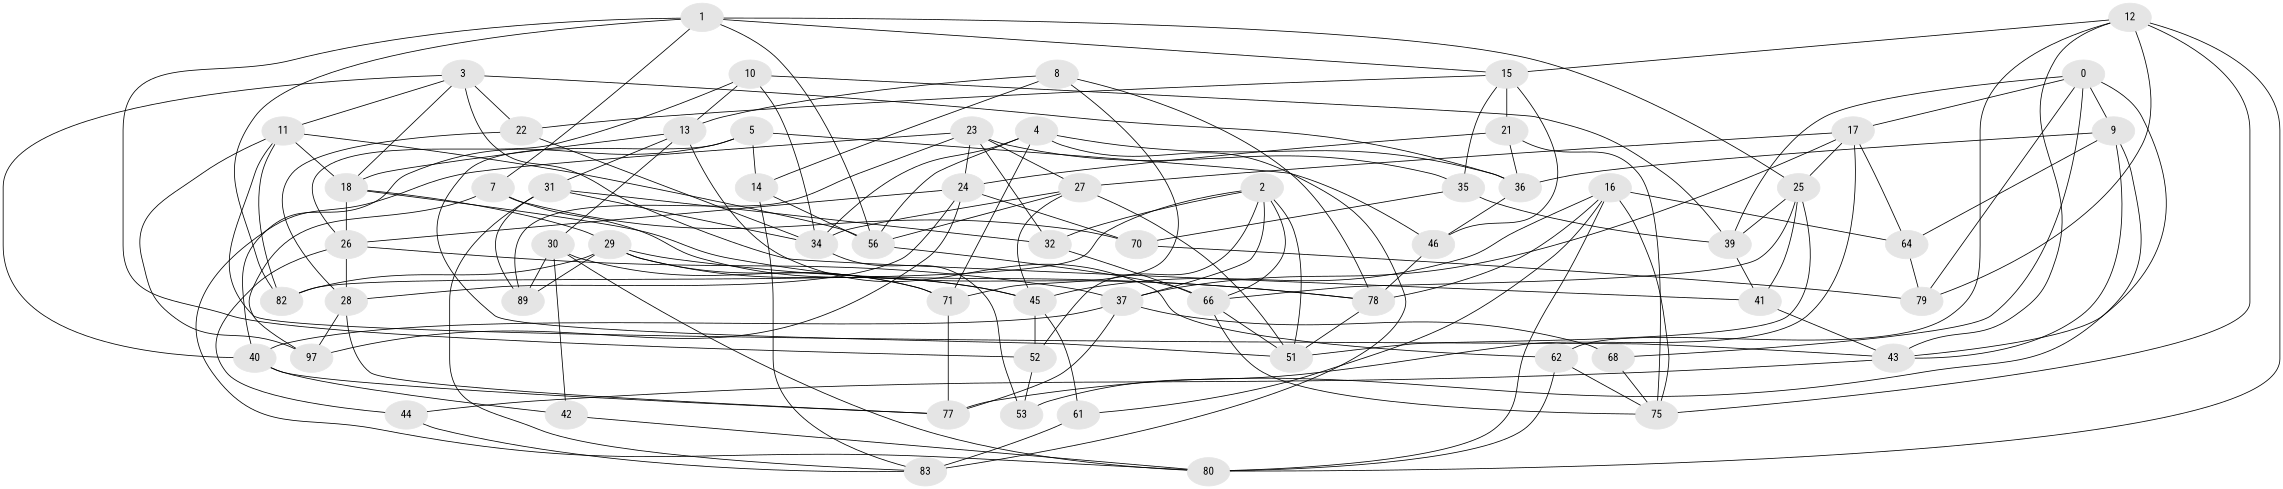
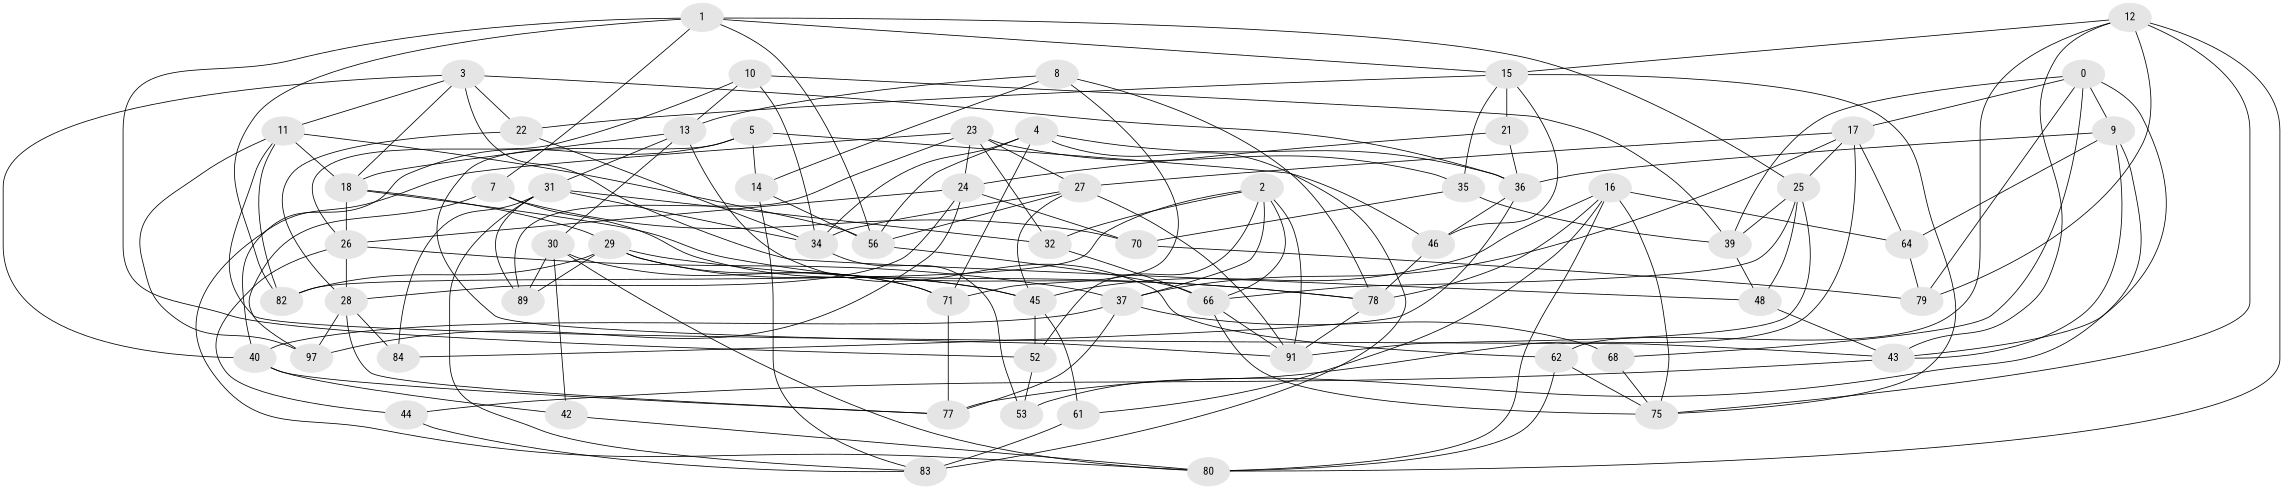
(1655, 224) -> (1924, 191)
(1760, 301) -> (1760, 301)
none -> (398, 358)
(1291, 358) -> (1291, 358)
